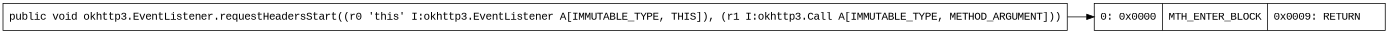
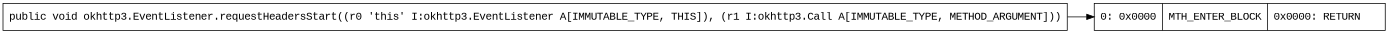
(1326, 16) -> (1326, 16)
